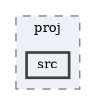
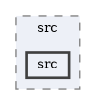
(48, 29) -> (48, 29)
